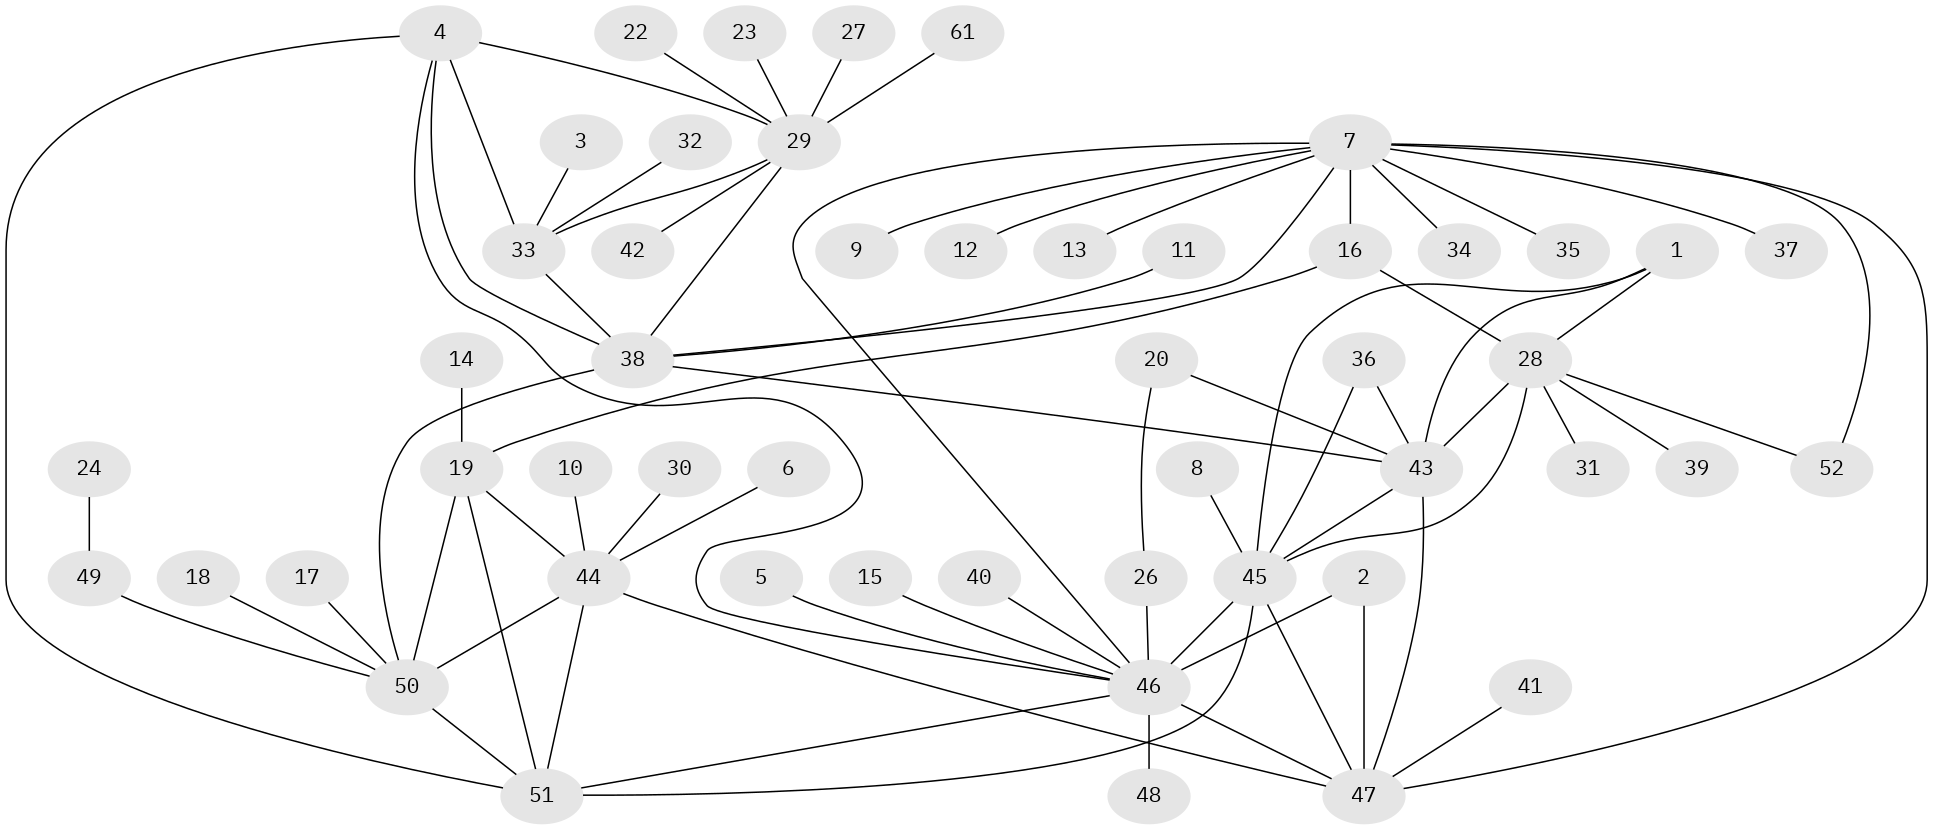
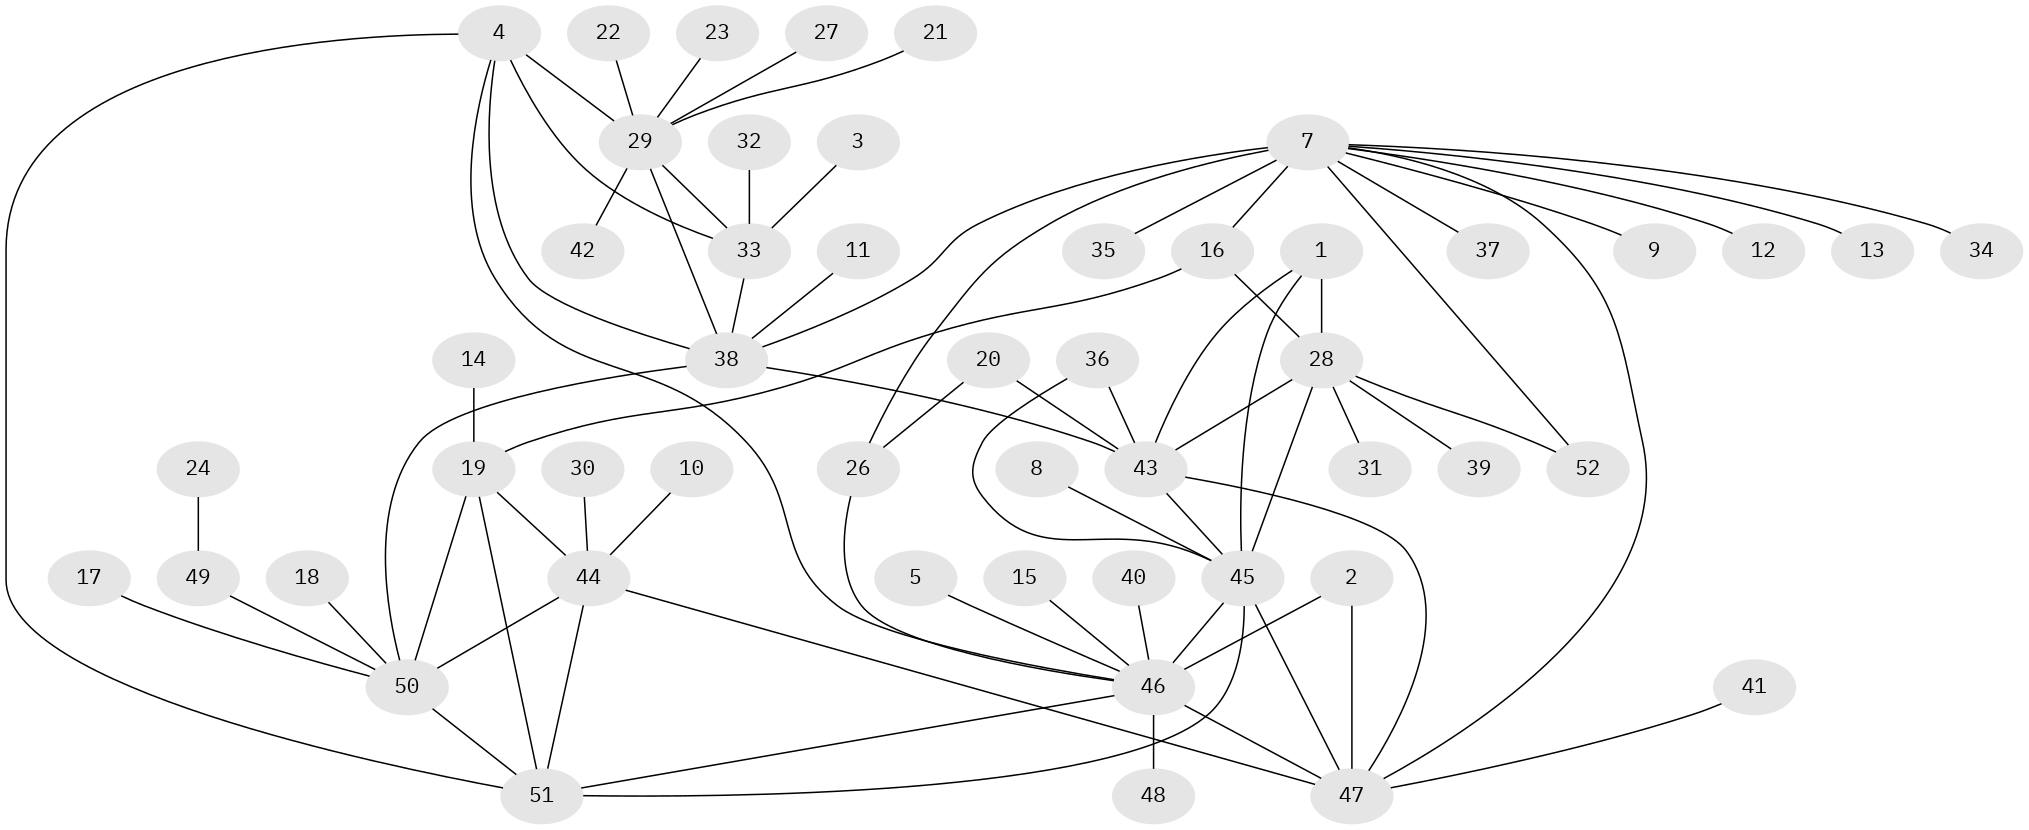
(963, 33) -> (936, 33)
(793, 243) -> (1026, 239)
(789, 469) -> none
